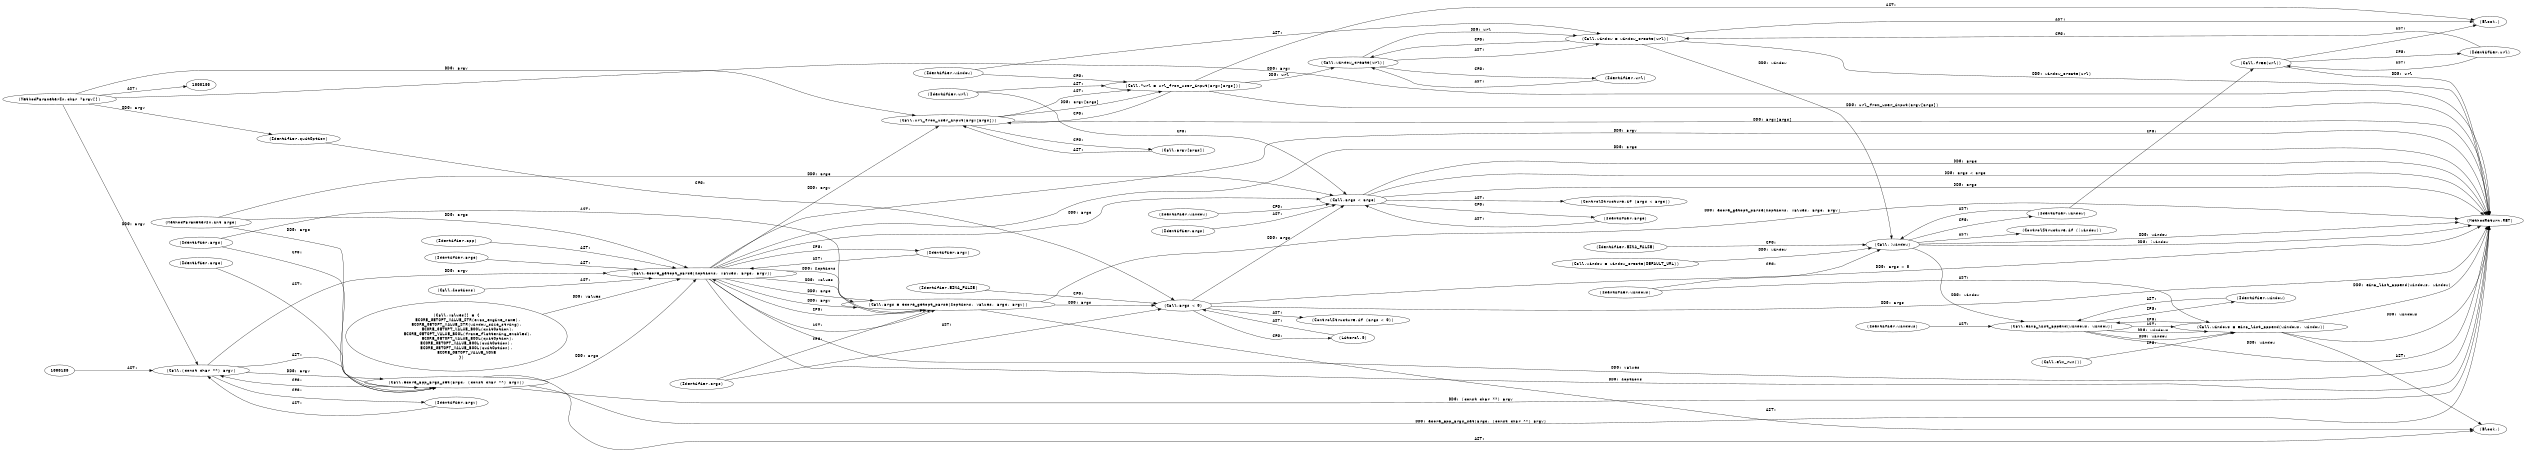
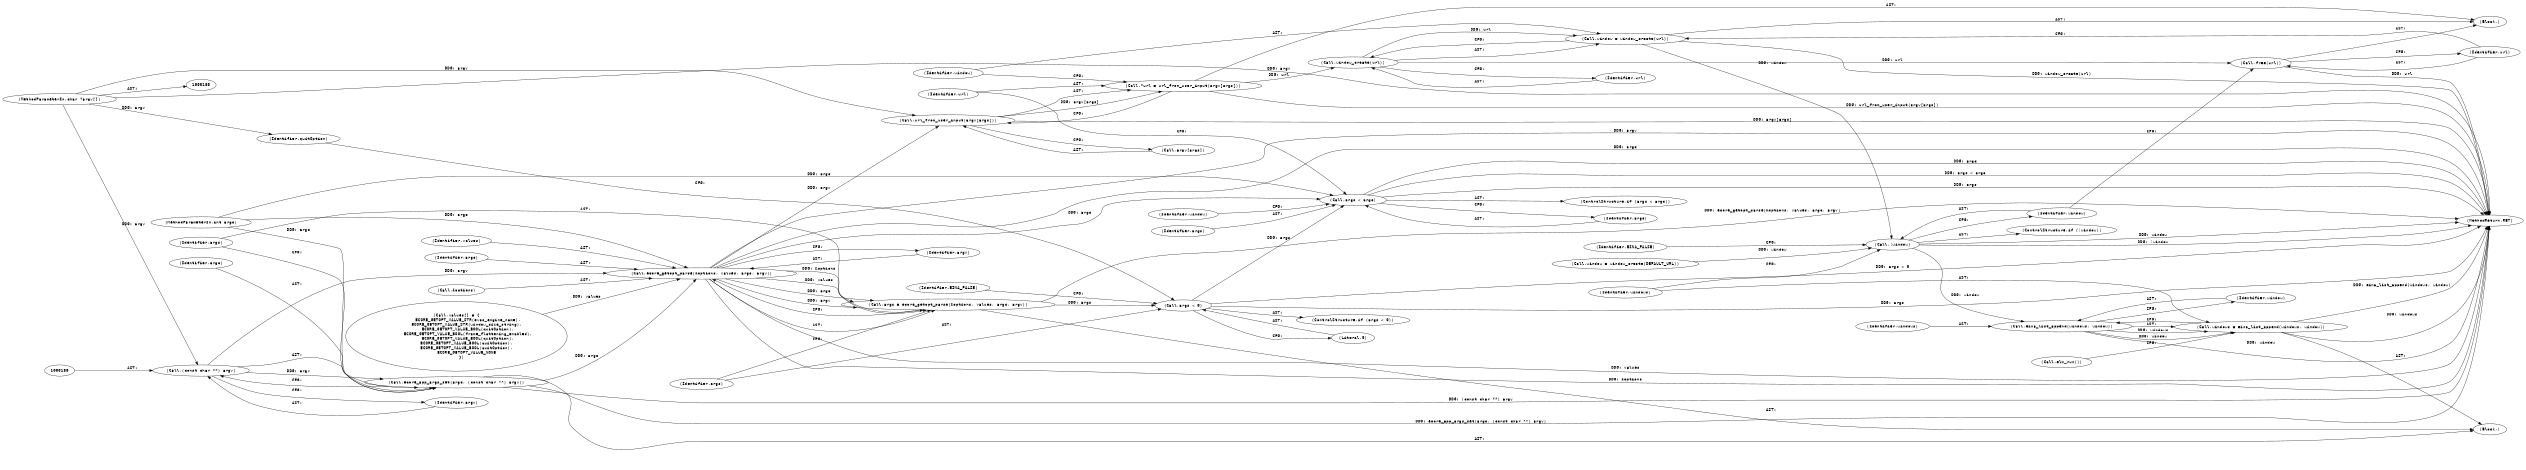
none -> (1813, 63)
(456, 241) -> (456, 241)
